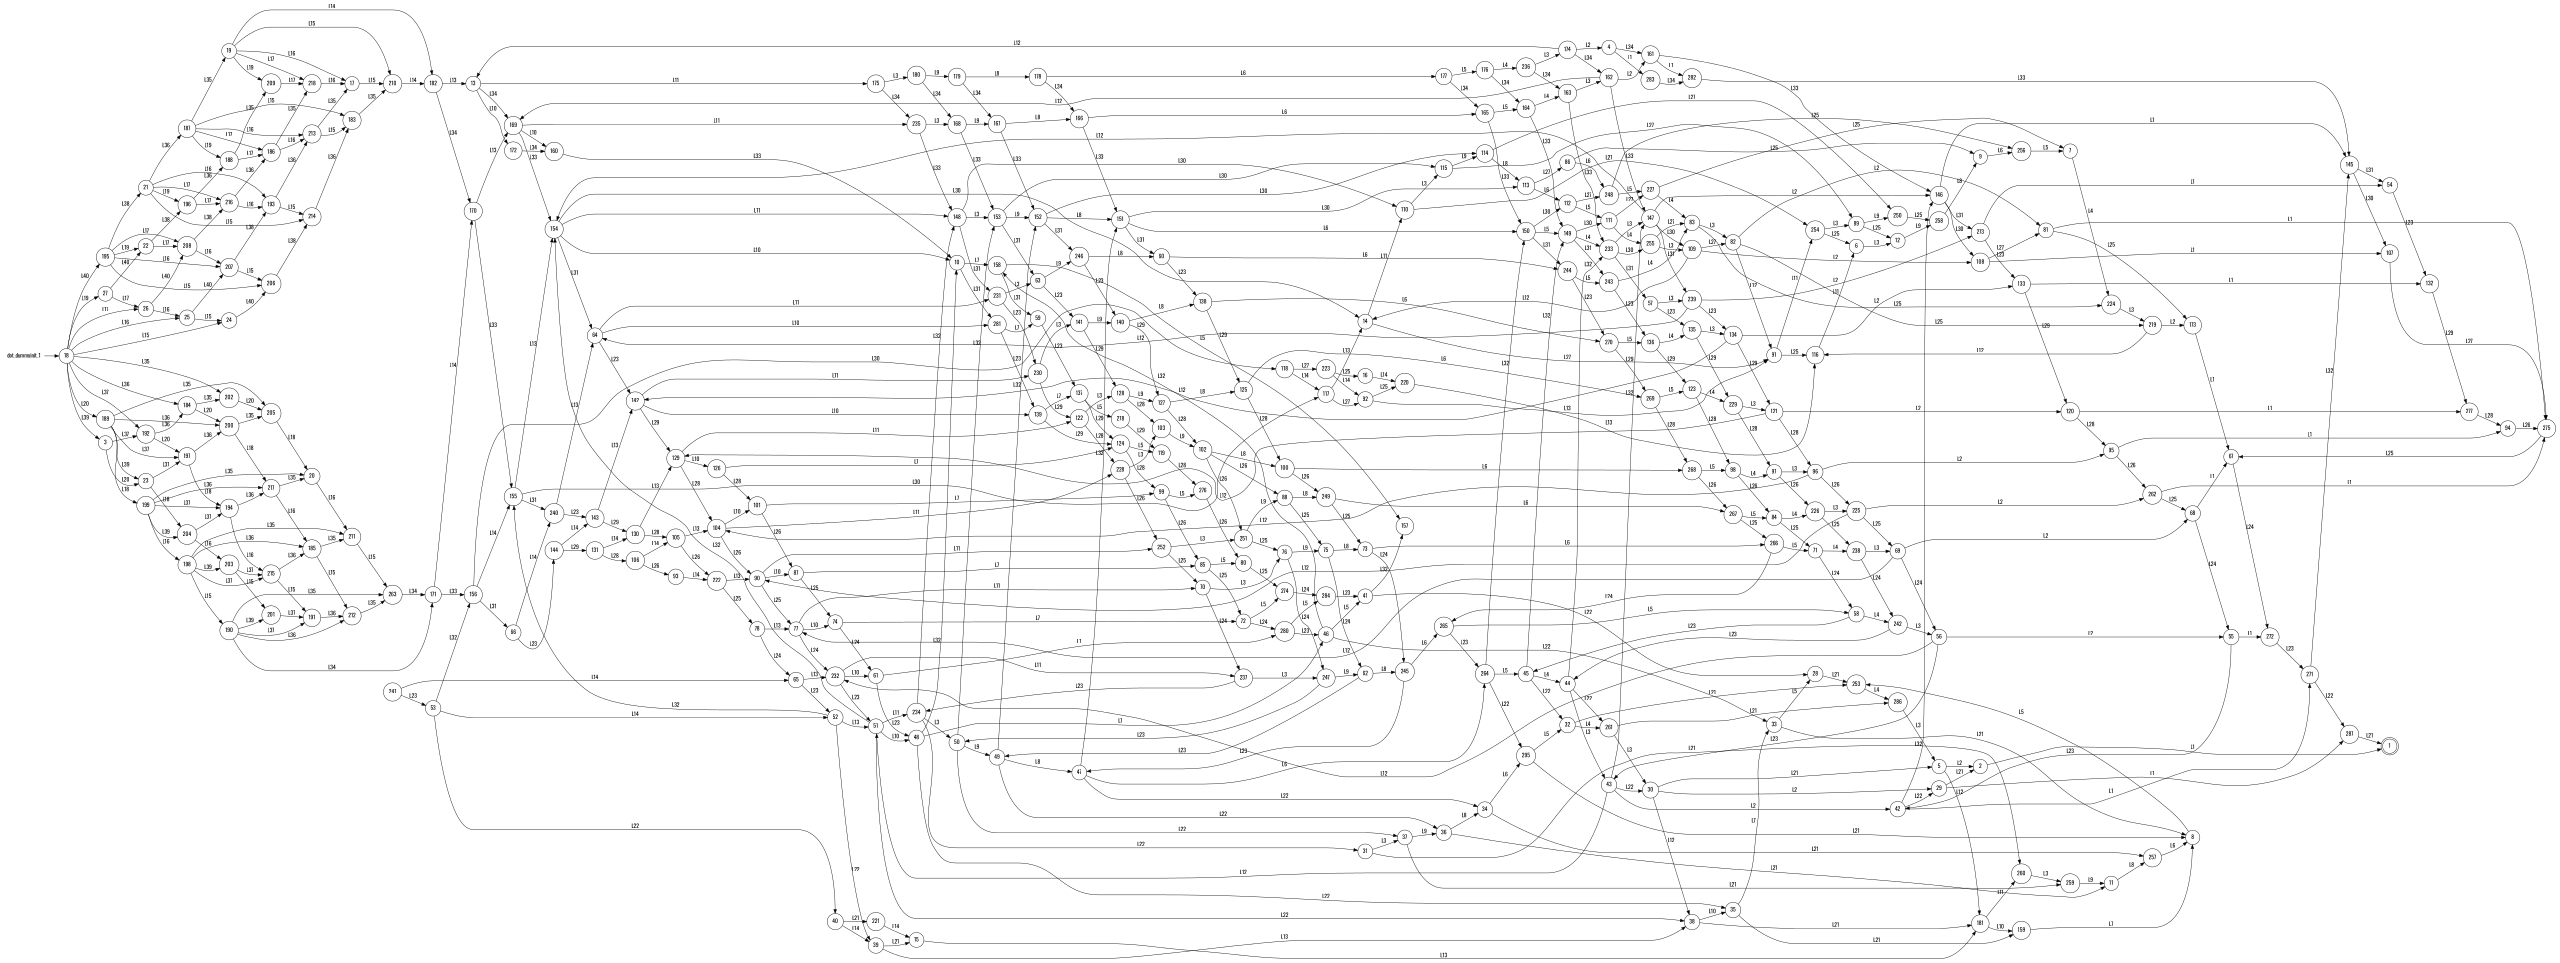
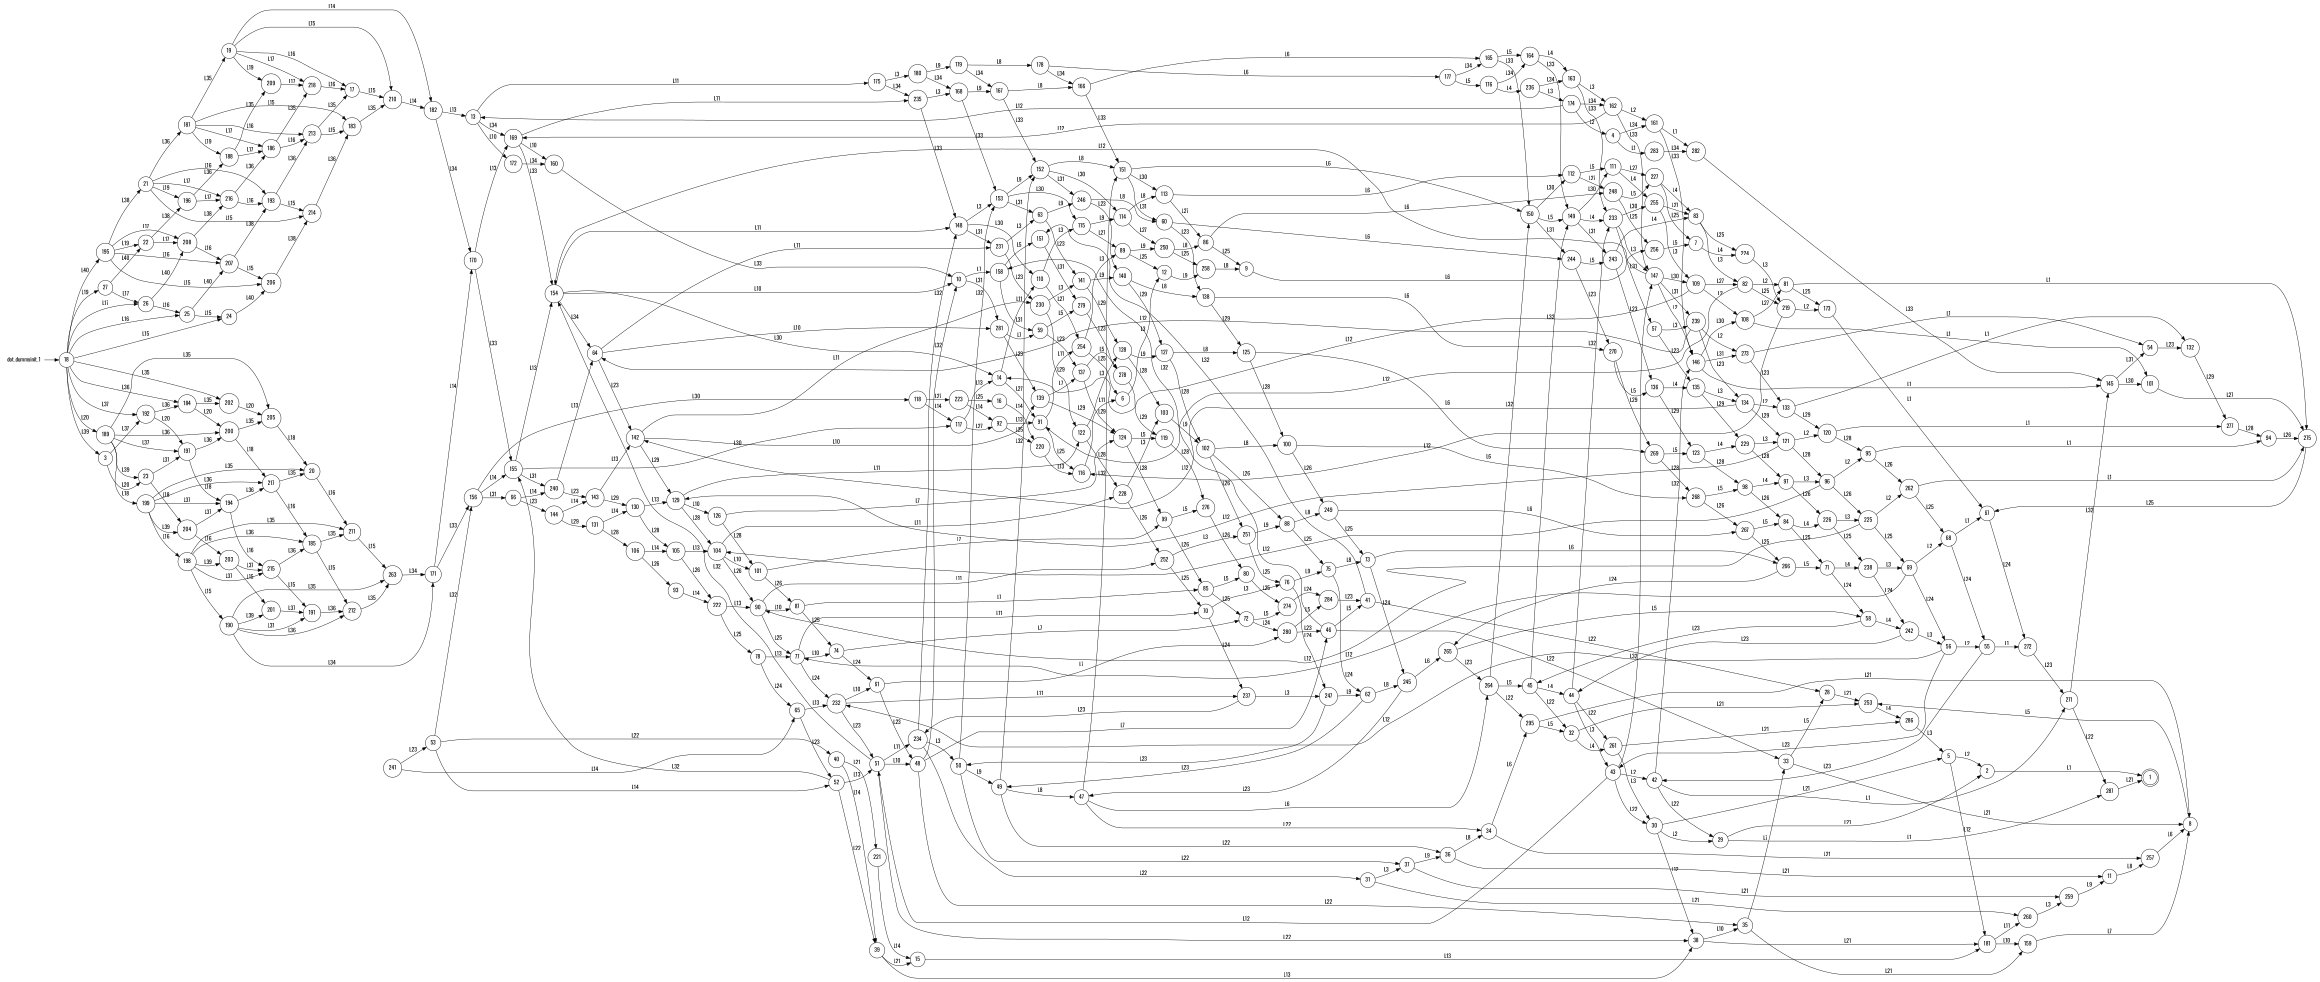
none -> (1185, 249)
(575, 273) -> (575, 317)
none -> (1082, 306)
